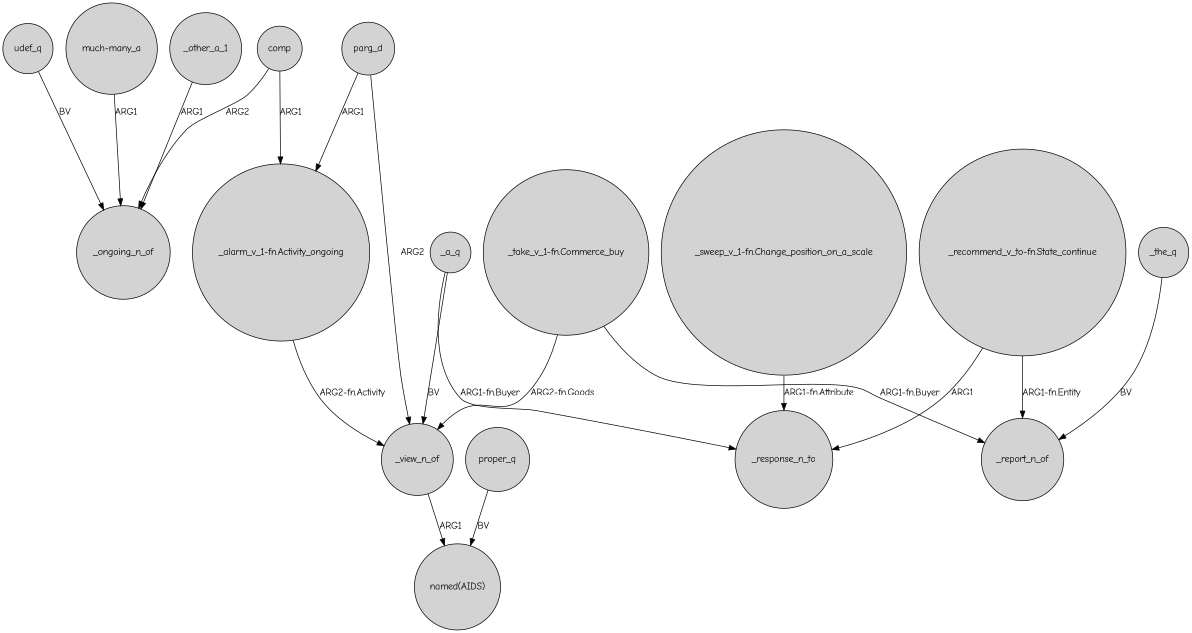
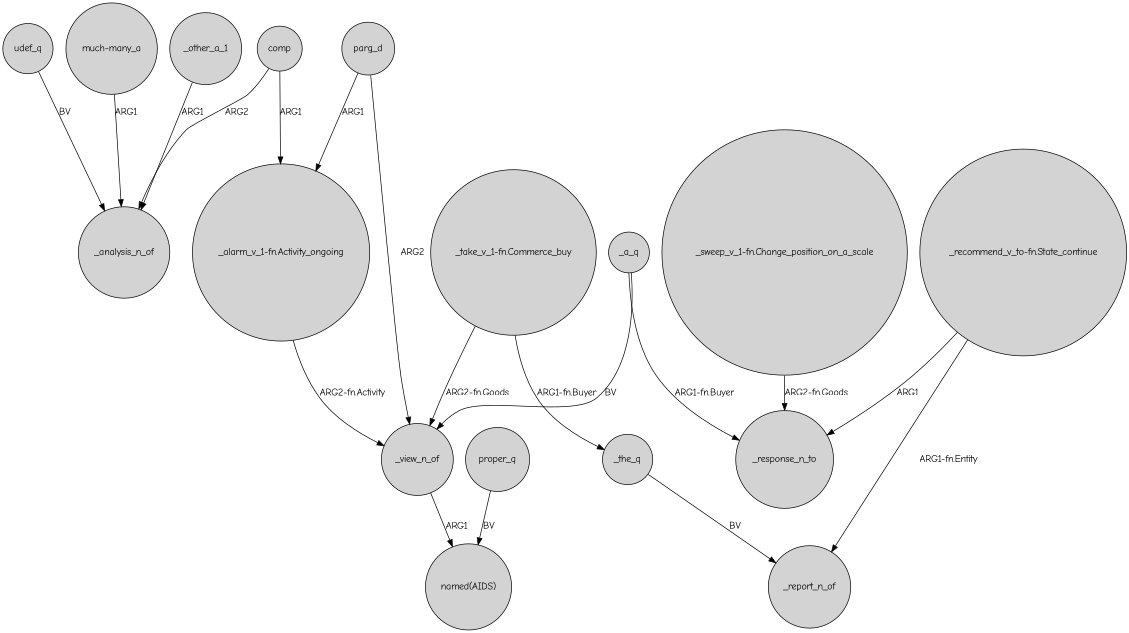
(123, 252) -> (124, 252)
(776, 385) -> (538, 400)
(819, 393) -> (816, 393)
